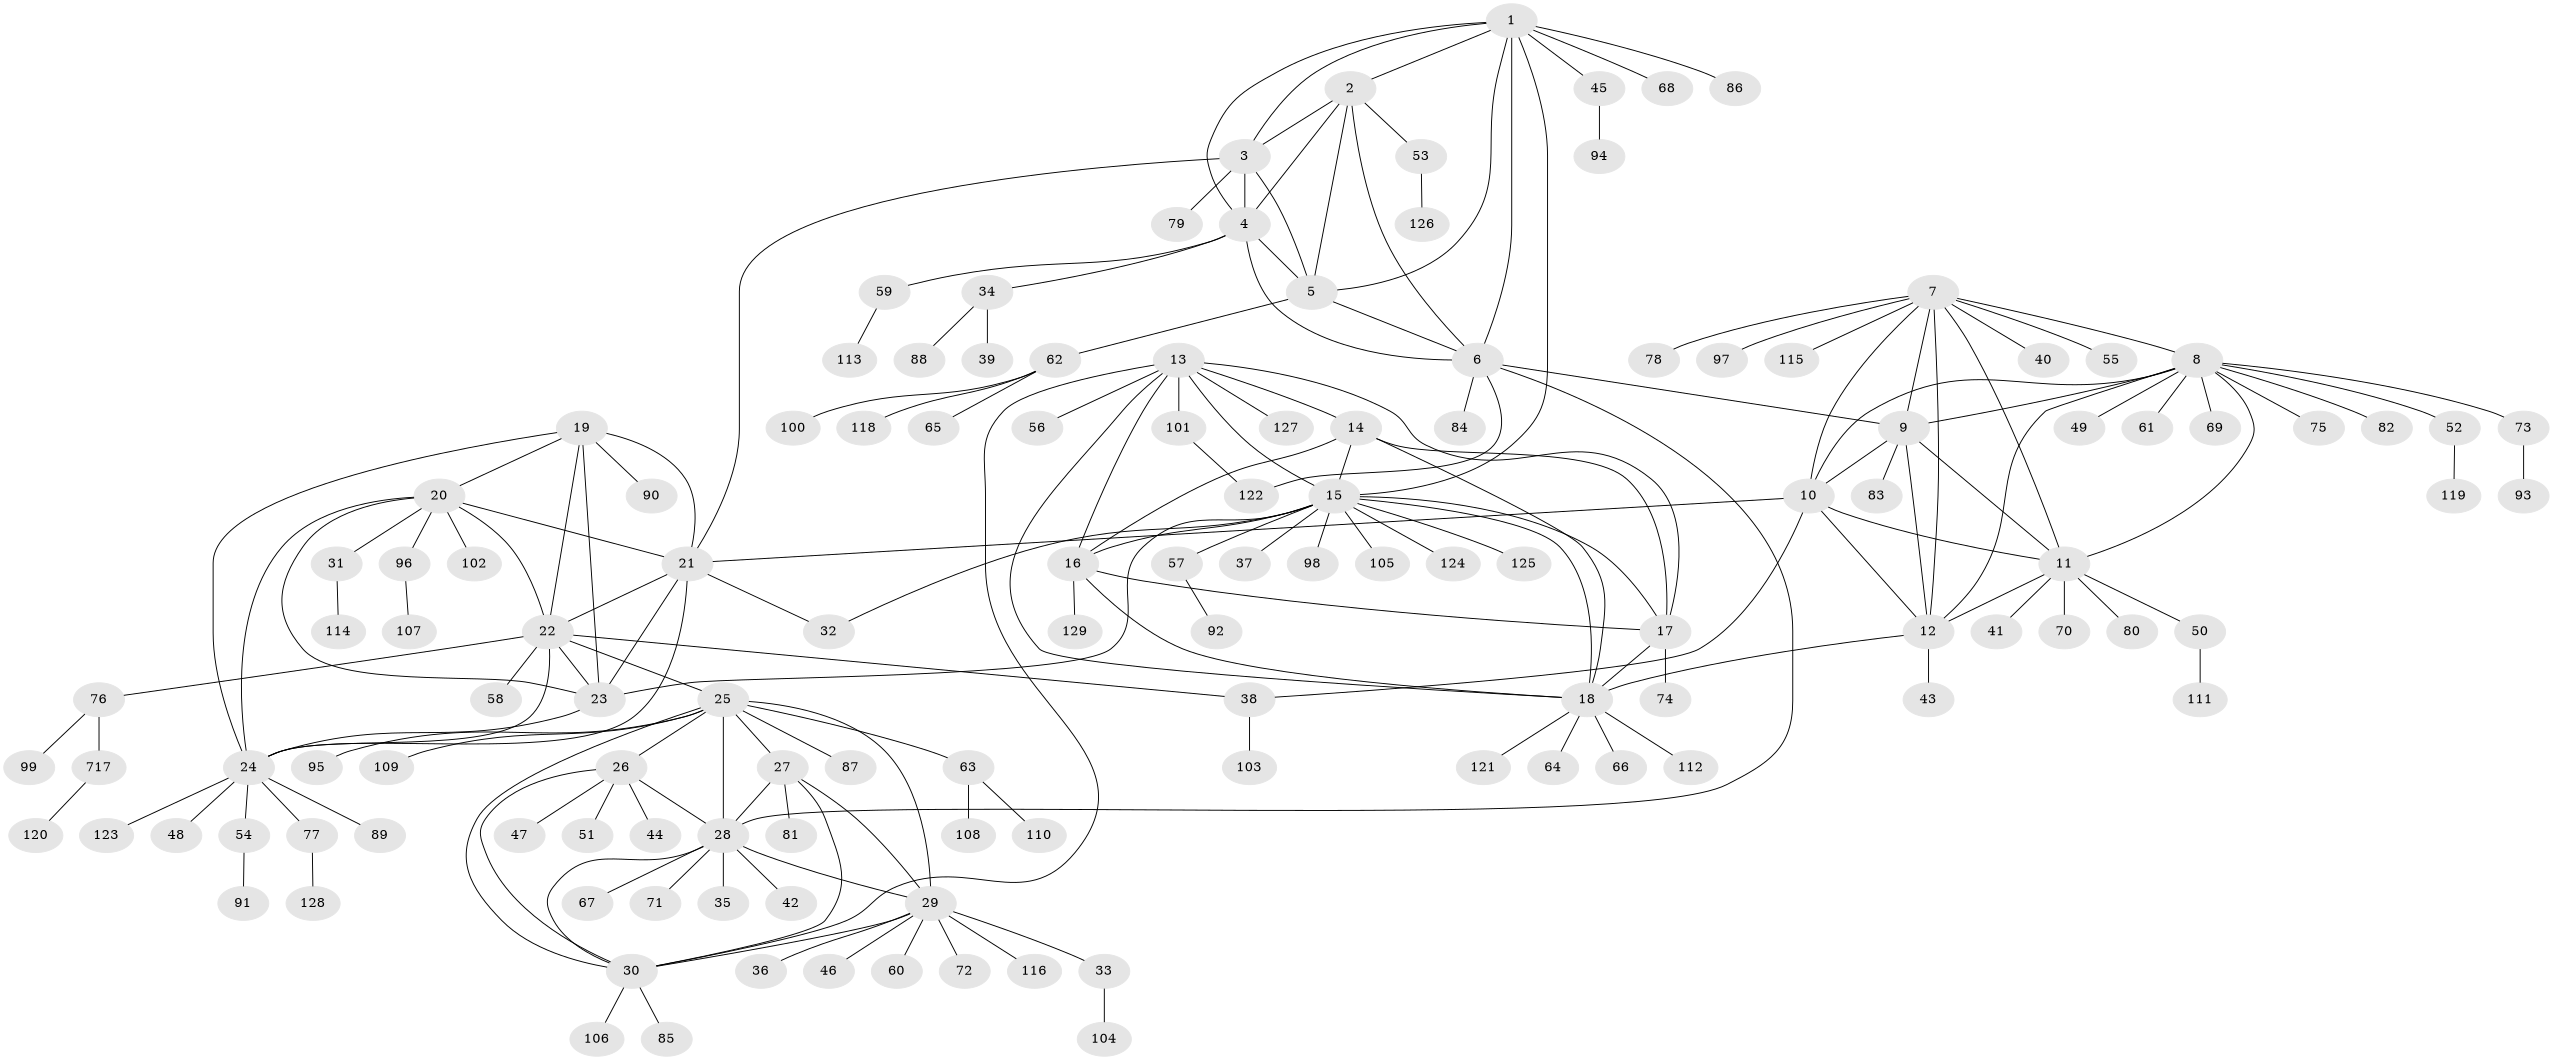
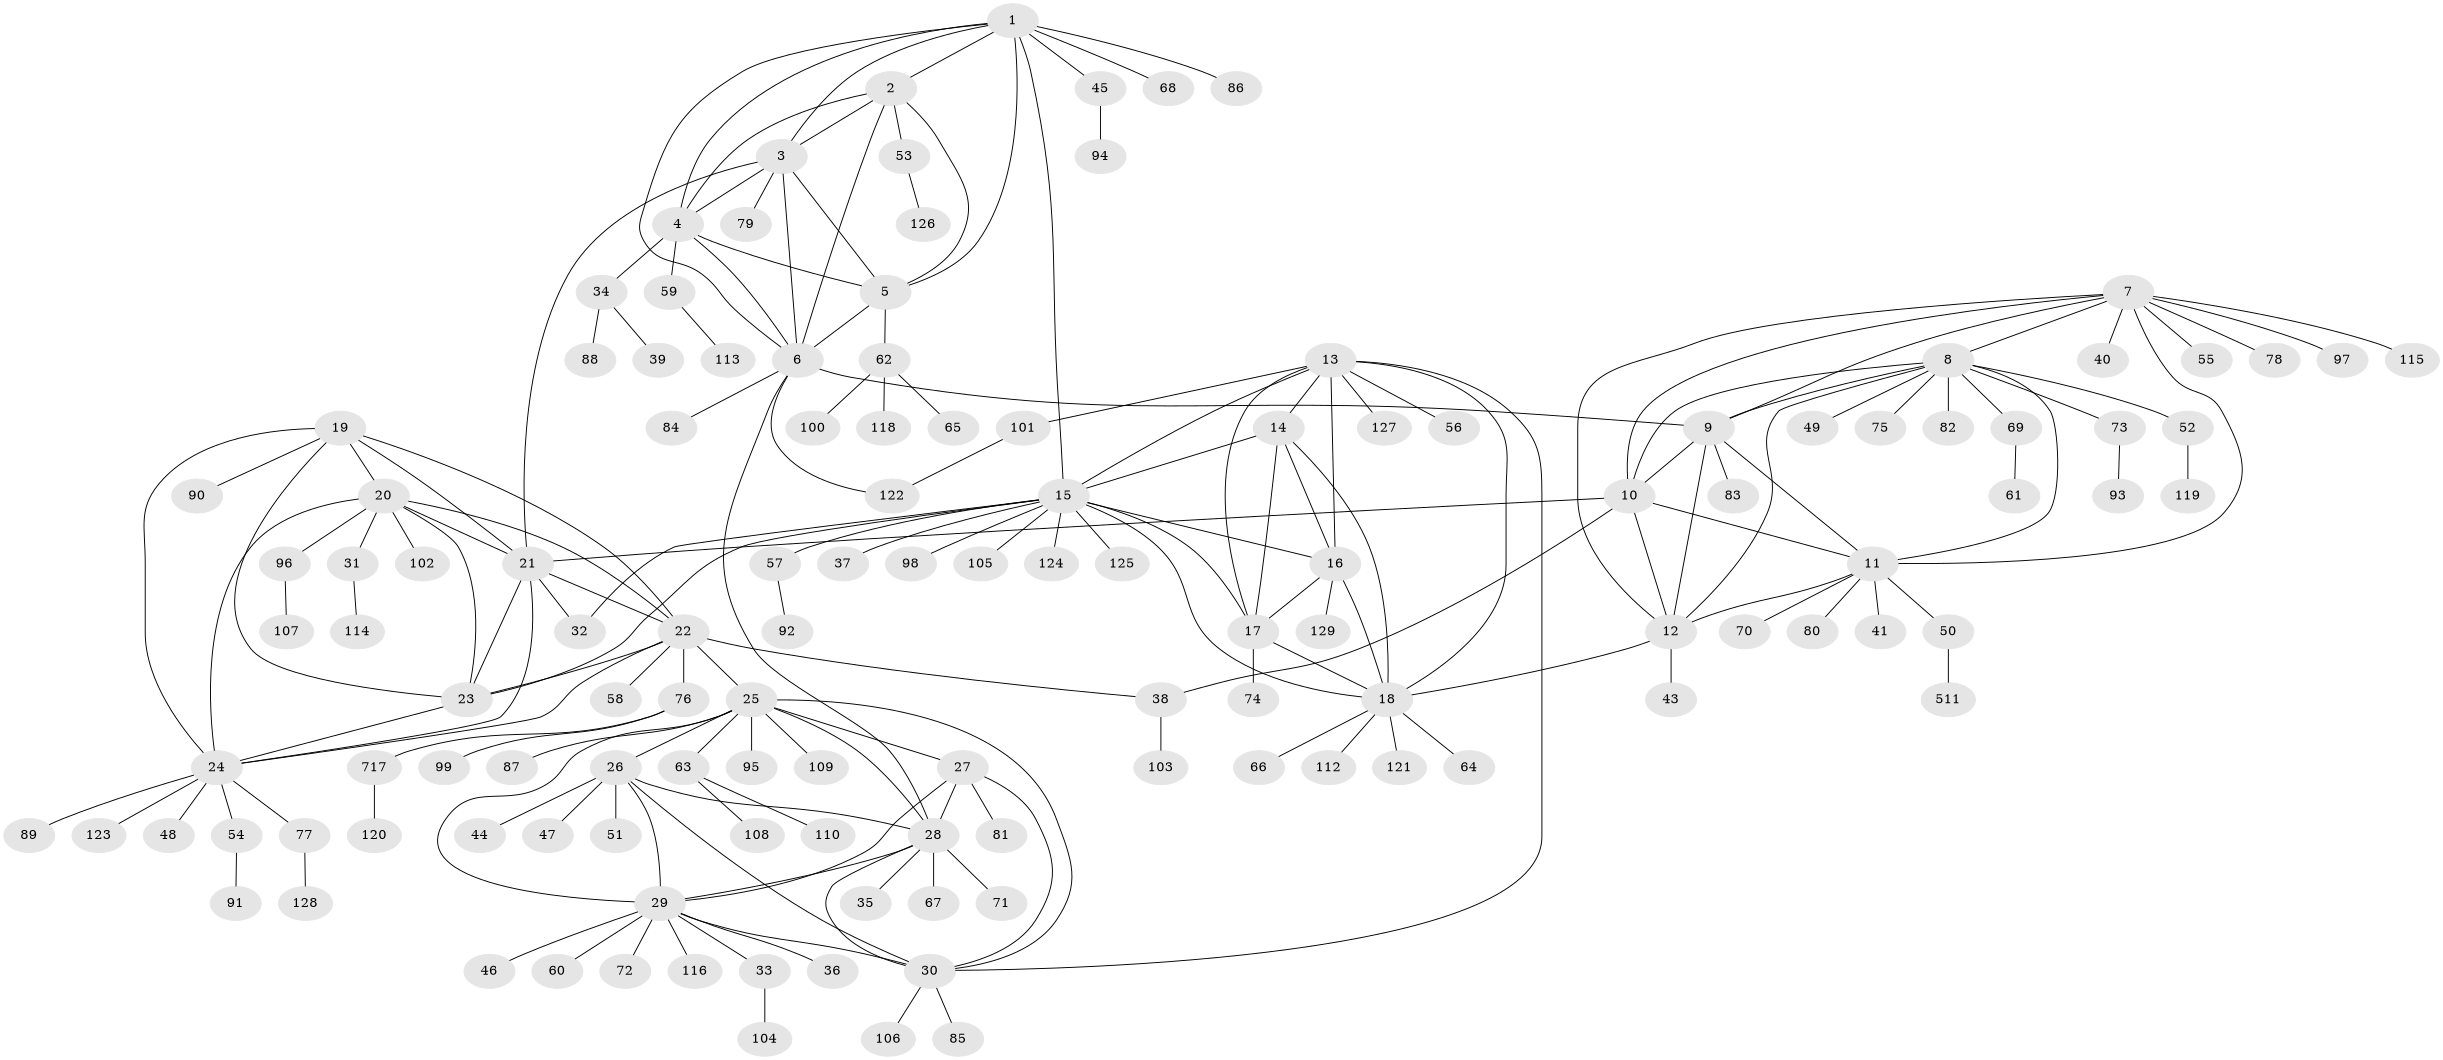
none -> (790, 258)
(2172, 394) -> (2015, 462)
(2200, 700) -> (1948, 700)
none -> (654, 831)
(791, 903) -> none
